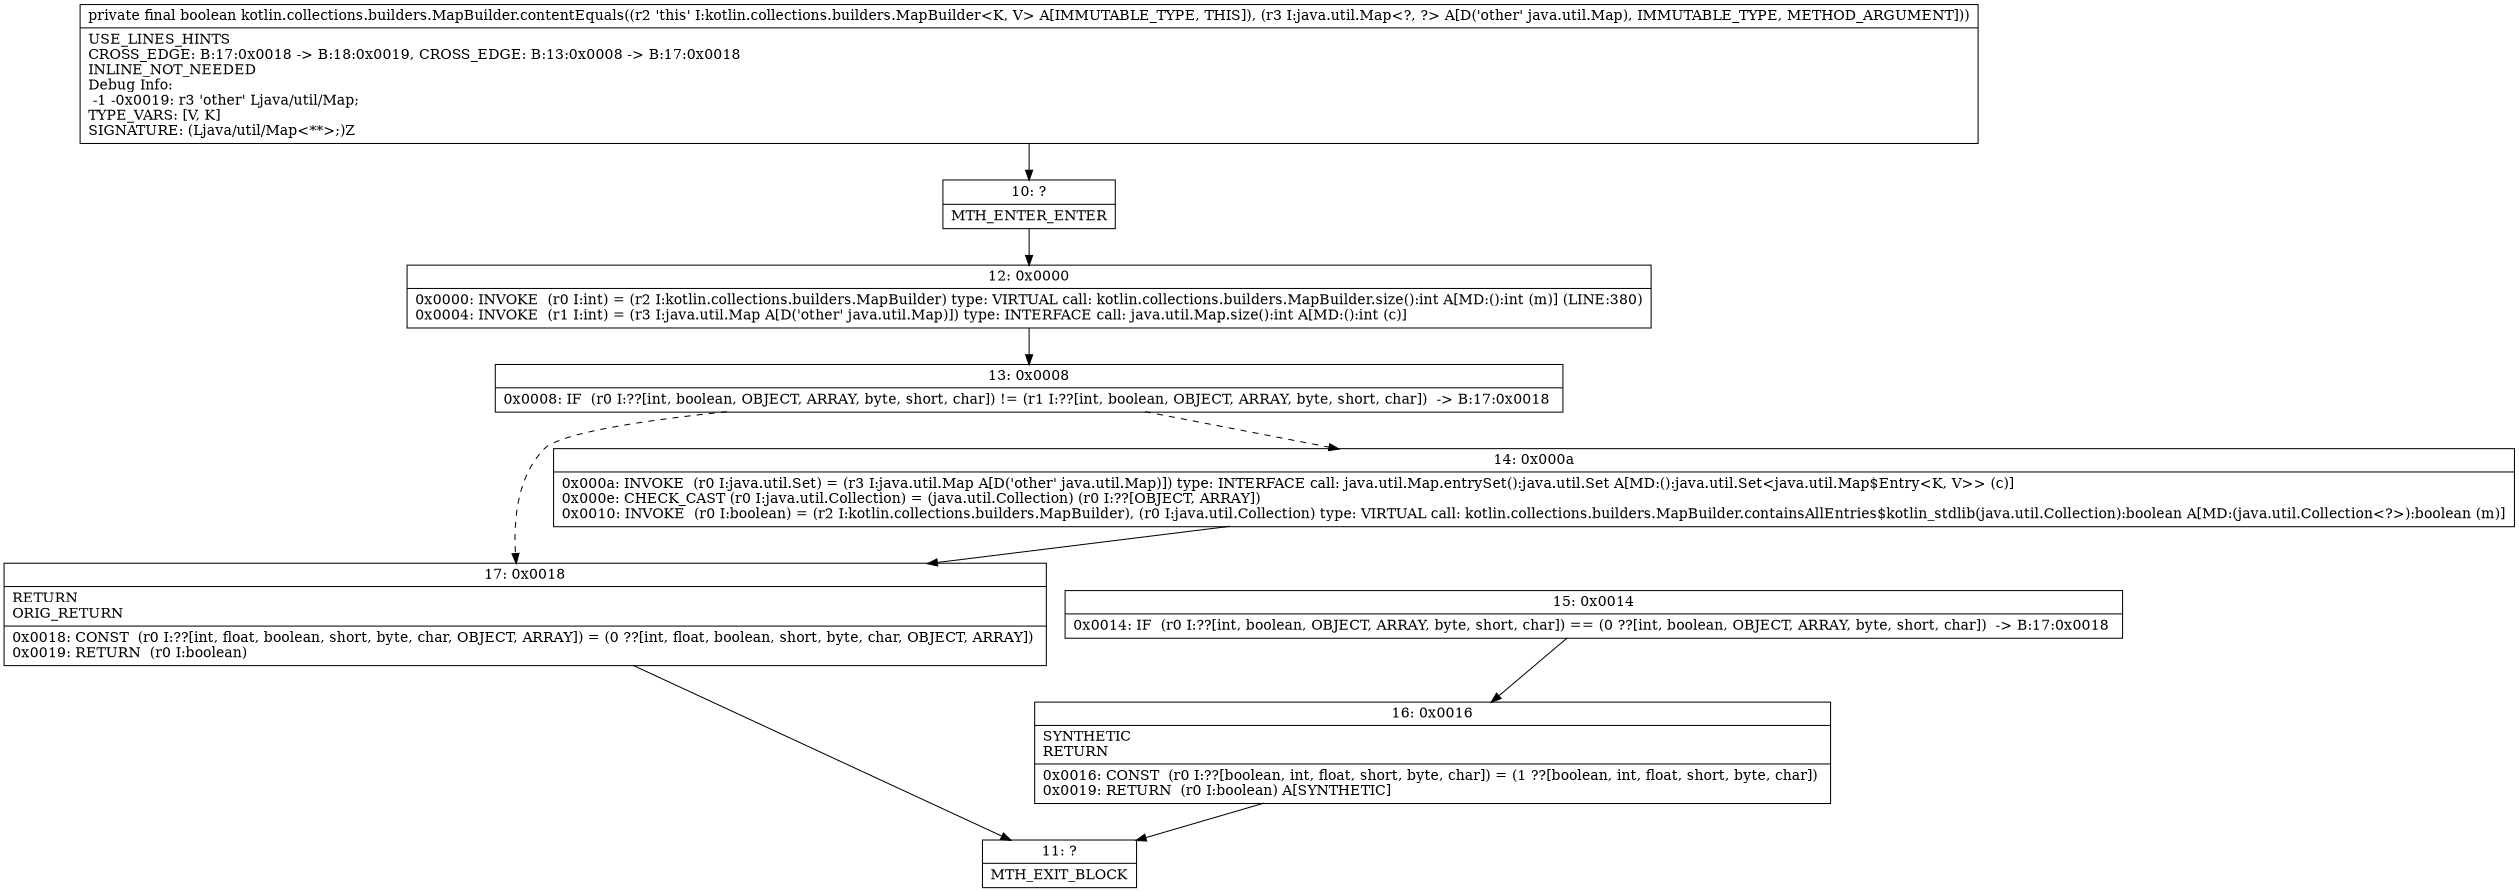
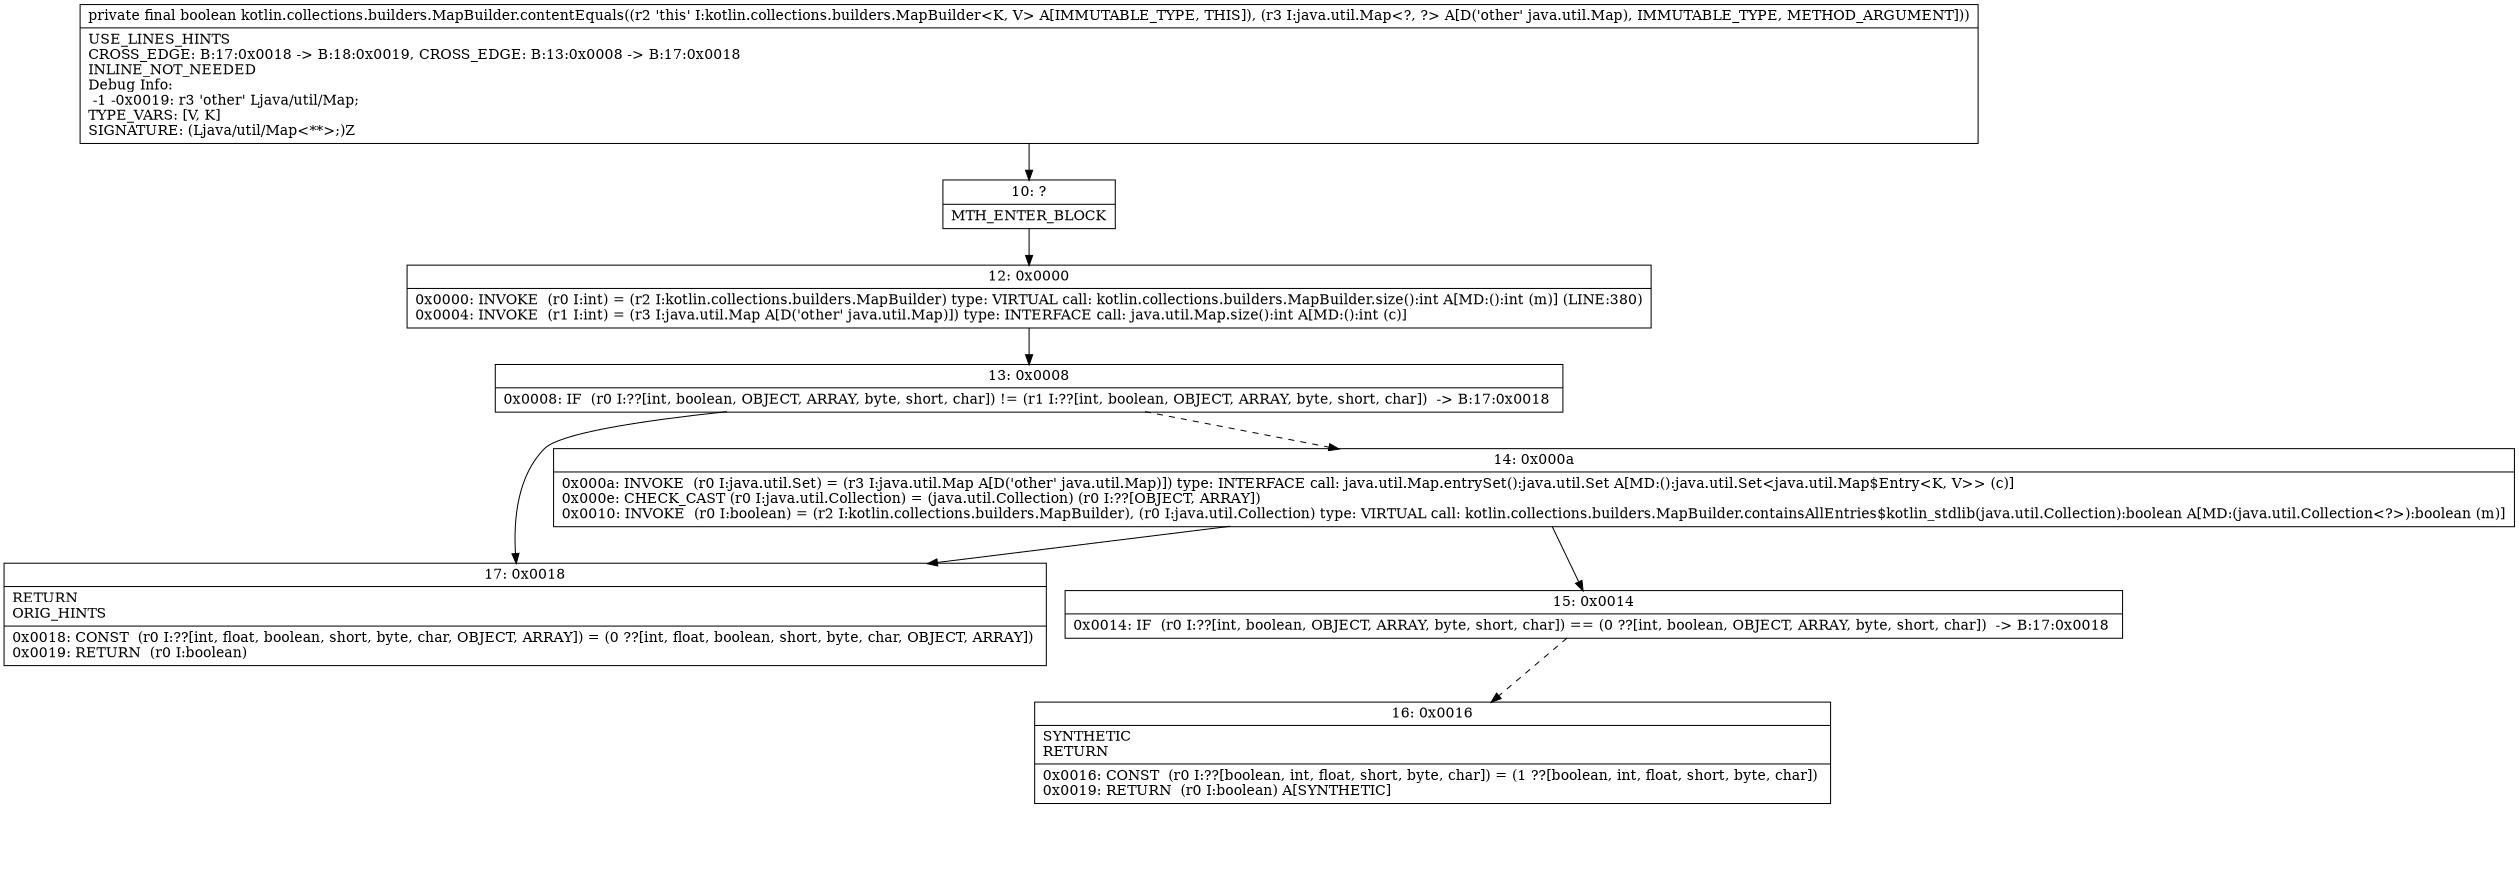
(1029, 216) -> (1029, 216)
(579, 434) -> (579, 434)
none -> (1565, 554)
(68, 613) -> (60, 613)
(1533, 667) -> (1533, 667)
(1060, 864) -> none
